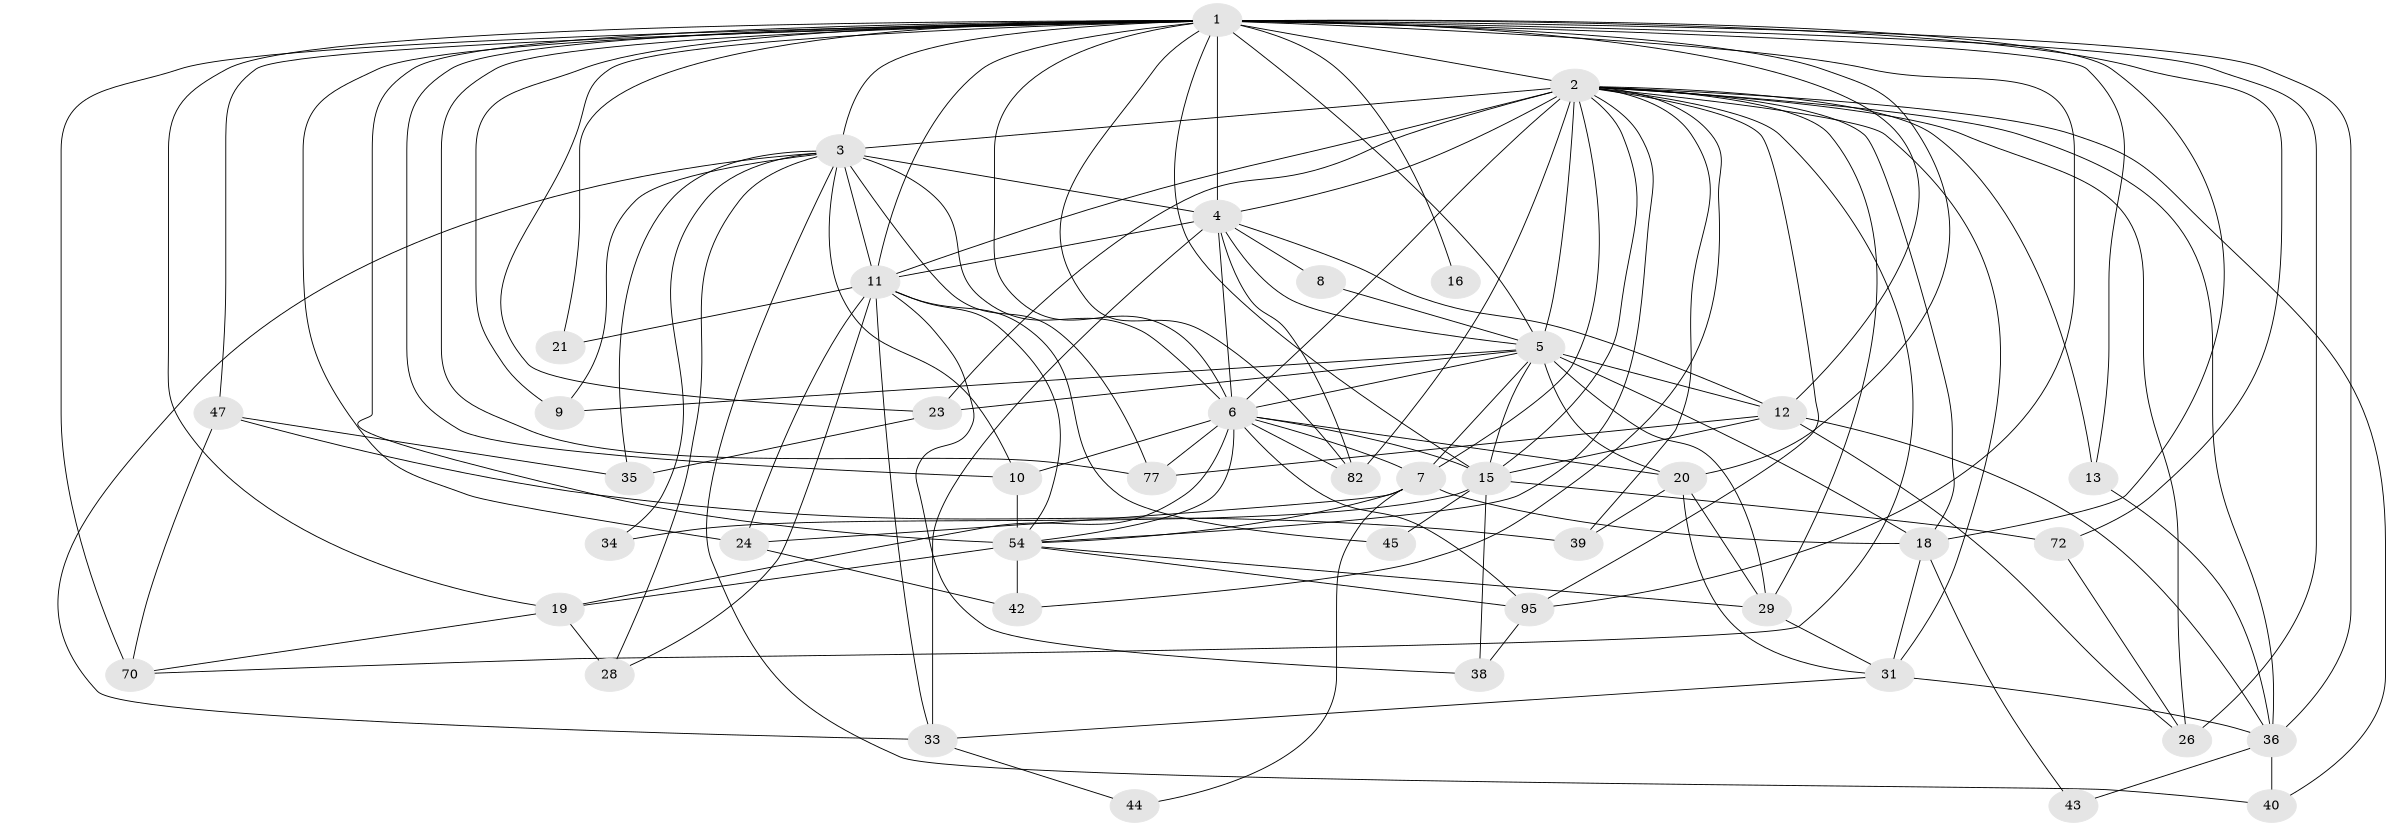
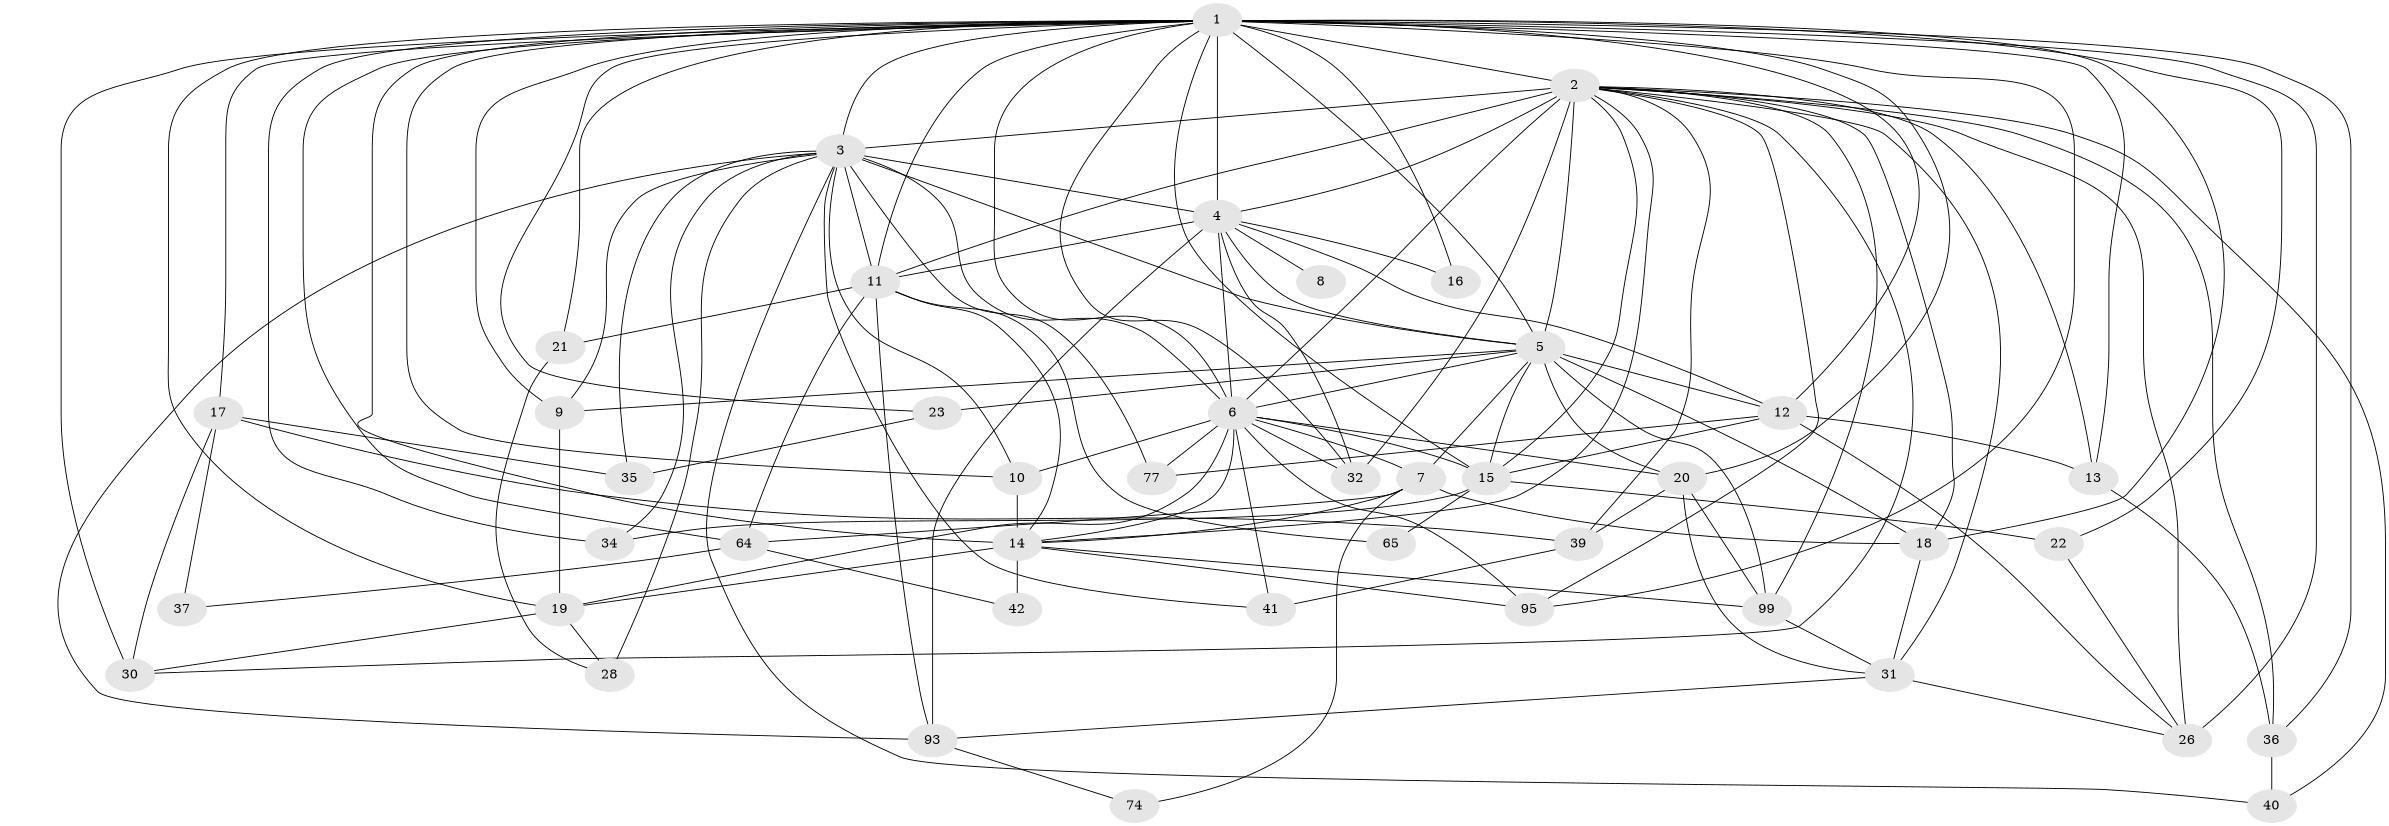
(1236, 182) -> none
(441, 214) -> (353, 60)
none -> (1339, 243)
(1431, 315) -> (1183, 276)
(1590, 318) -> none
(218, 413) -> (218, 413)
(1584, 474) -> none
(1356, 479) -> (1356, 479)
(801, 506) -> (496, 520)
none -> (560, 507)
(2061, 508) -> (1941, 436)
(744, 544) -> (744, 544)
(1017, 544) -> (1017, 544)
(1391, 544) -> (1391, 544)
(2059, 544) -> (2059, 544)
none -> (182, 610)
none -> (1271, 610)
(1767, 610) -> (1767, 610)
(130, 675) -> (130, 675)
(1479, 675) -> none
(2083, 699) -> (2038, 708)
(933, 741) -> (933, 741)
(1135, 806) -> (1135, 806)
(2073, 806) -> none
